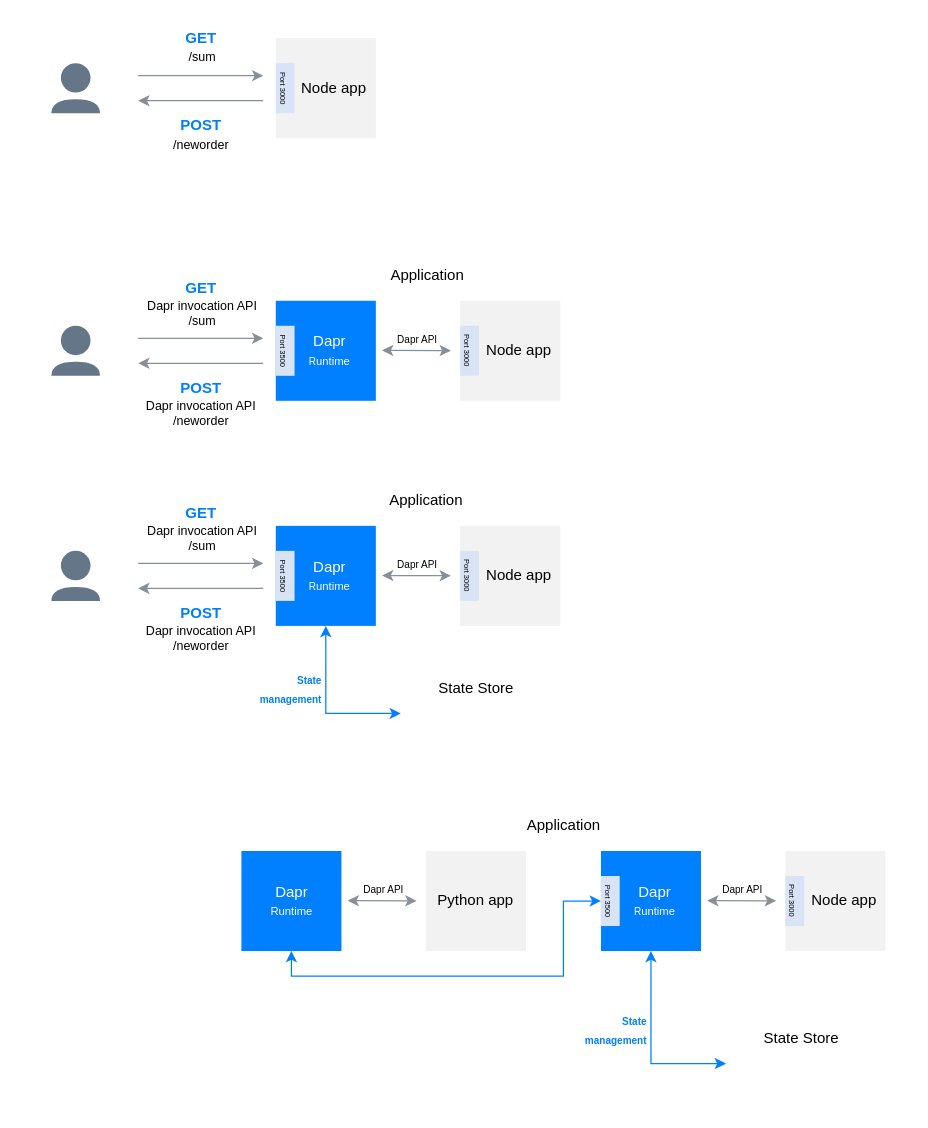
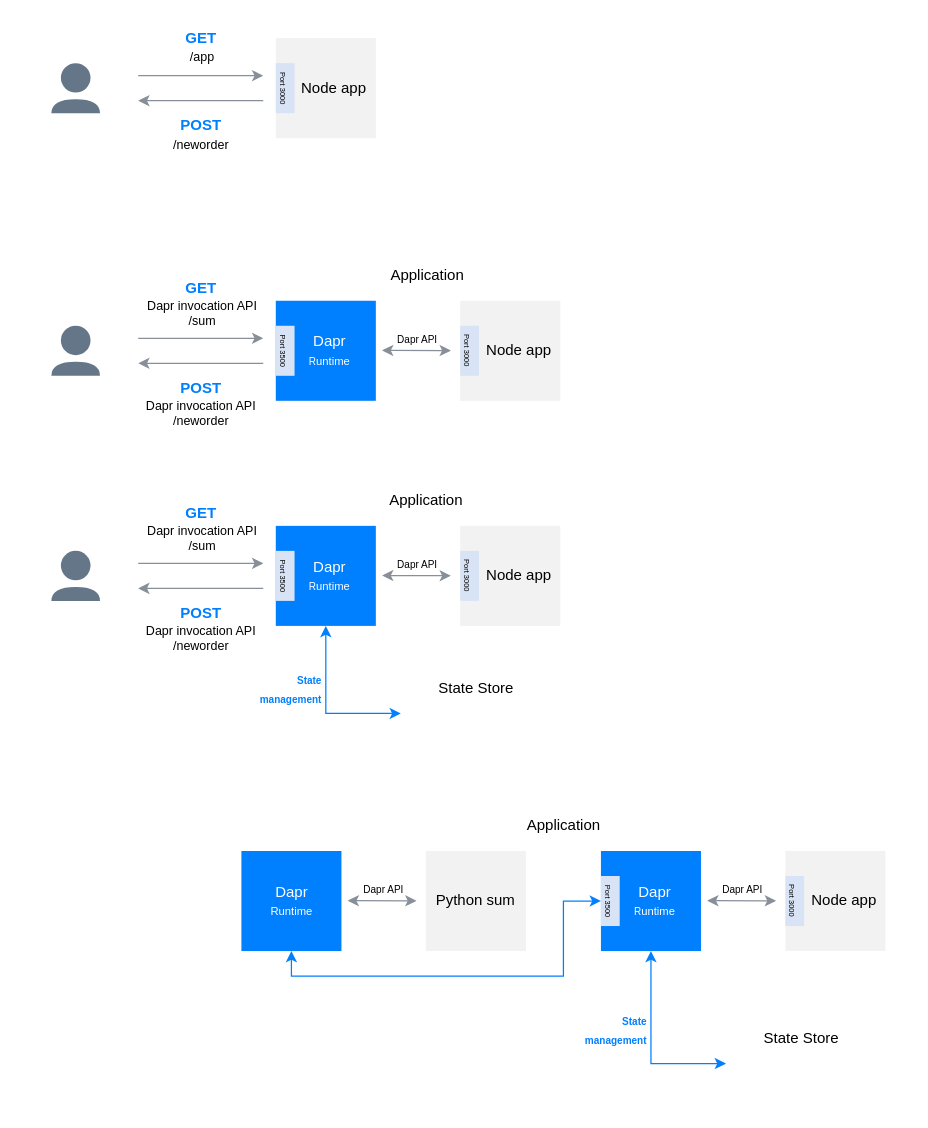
(203, 57) -> (203, 57)
(476, 901) -> (476, 901)
